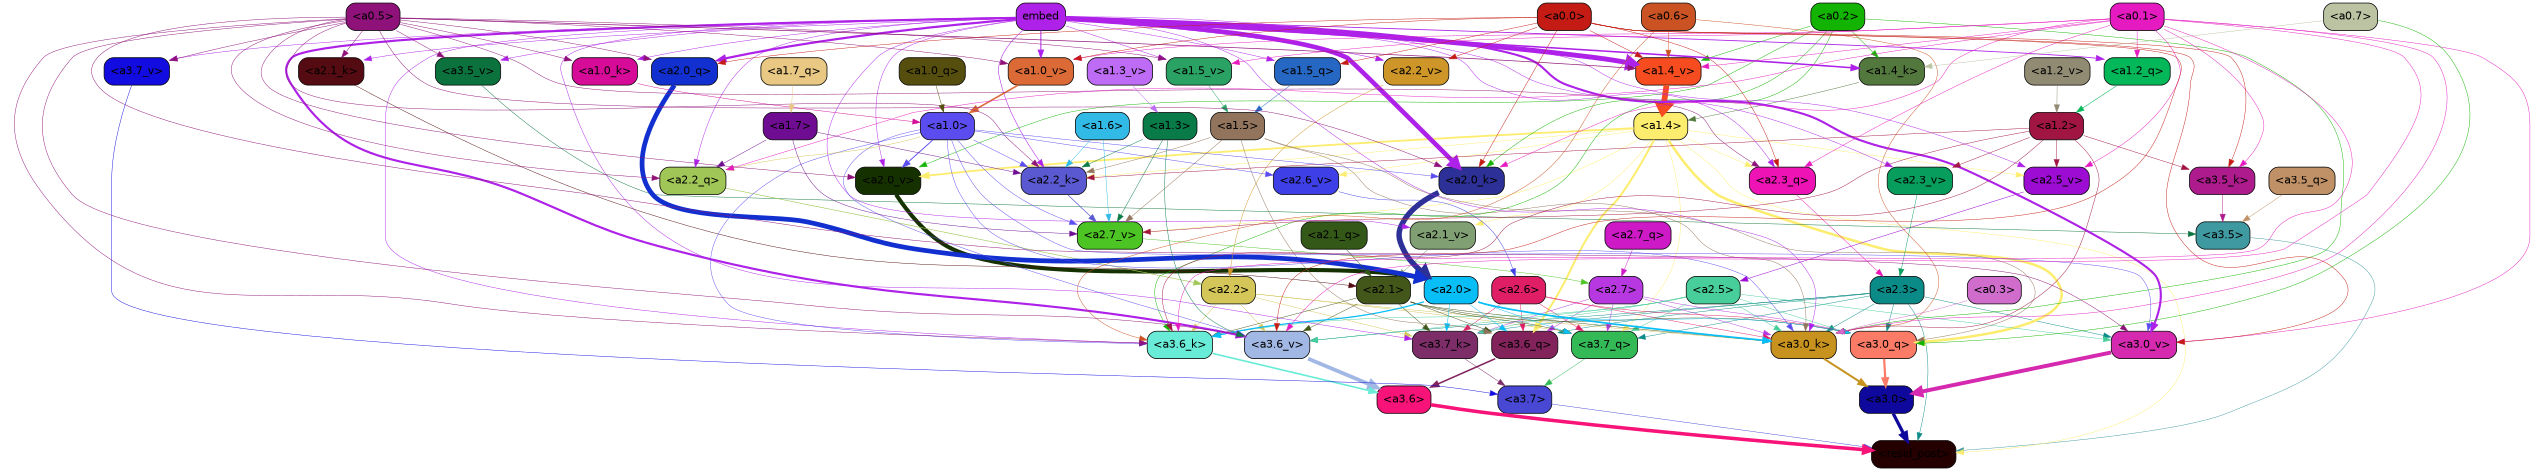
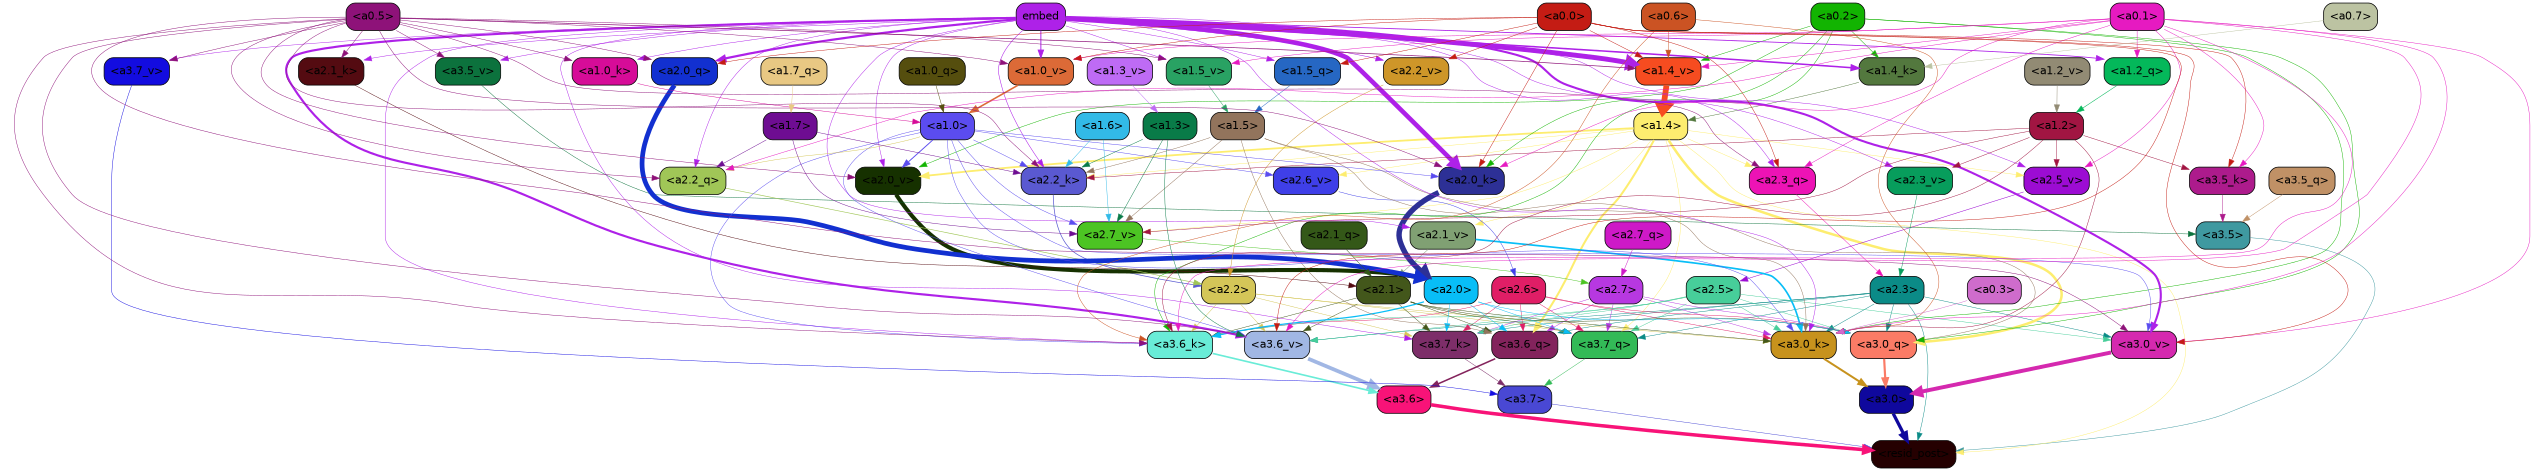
(1075, 202) -> (1064, 240)
(2306, 280) -> (2347, 121)
none -> (1356, 321)
(1620, 325) -> (1740, 269)
